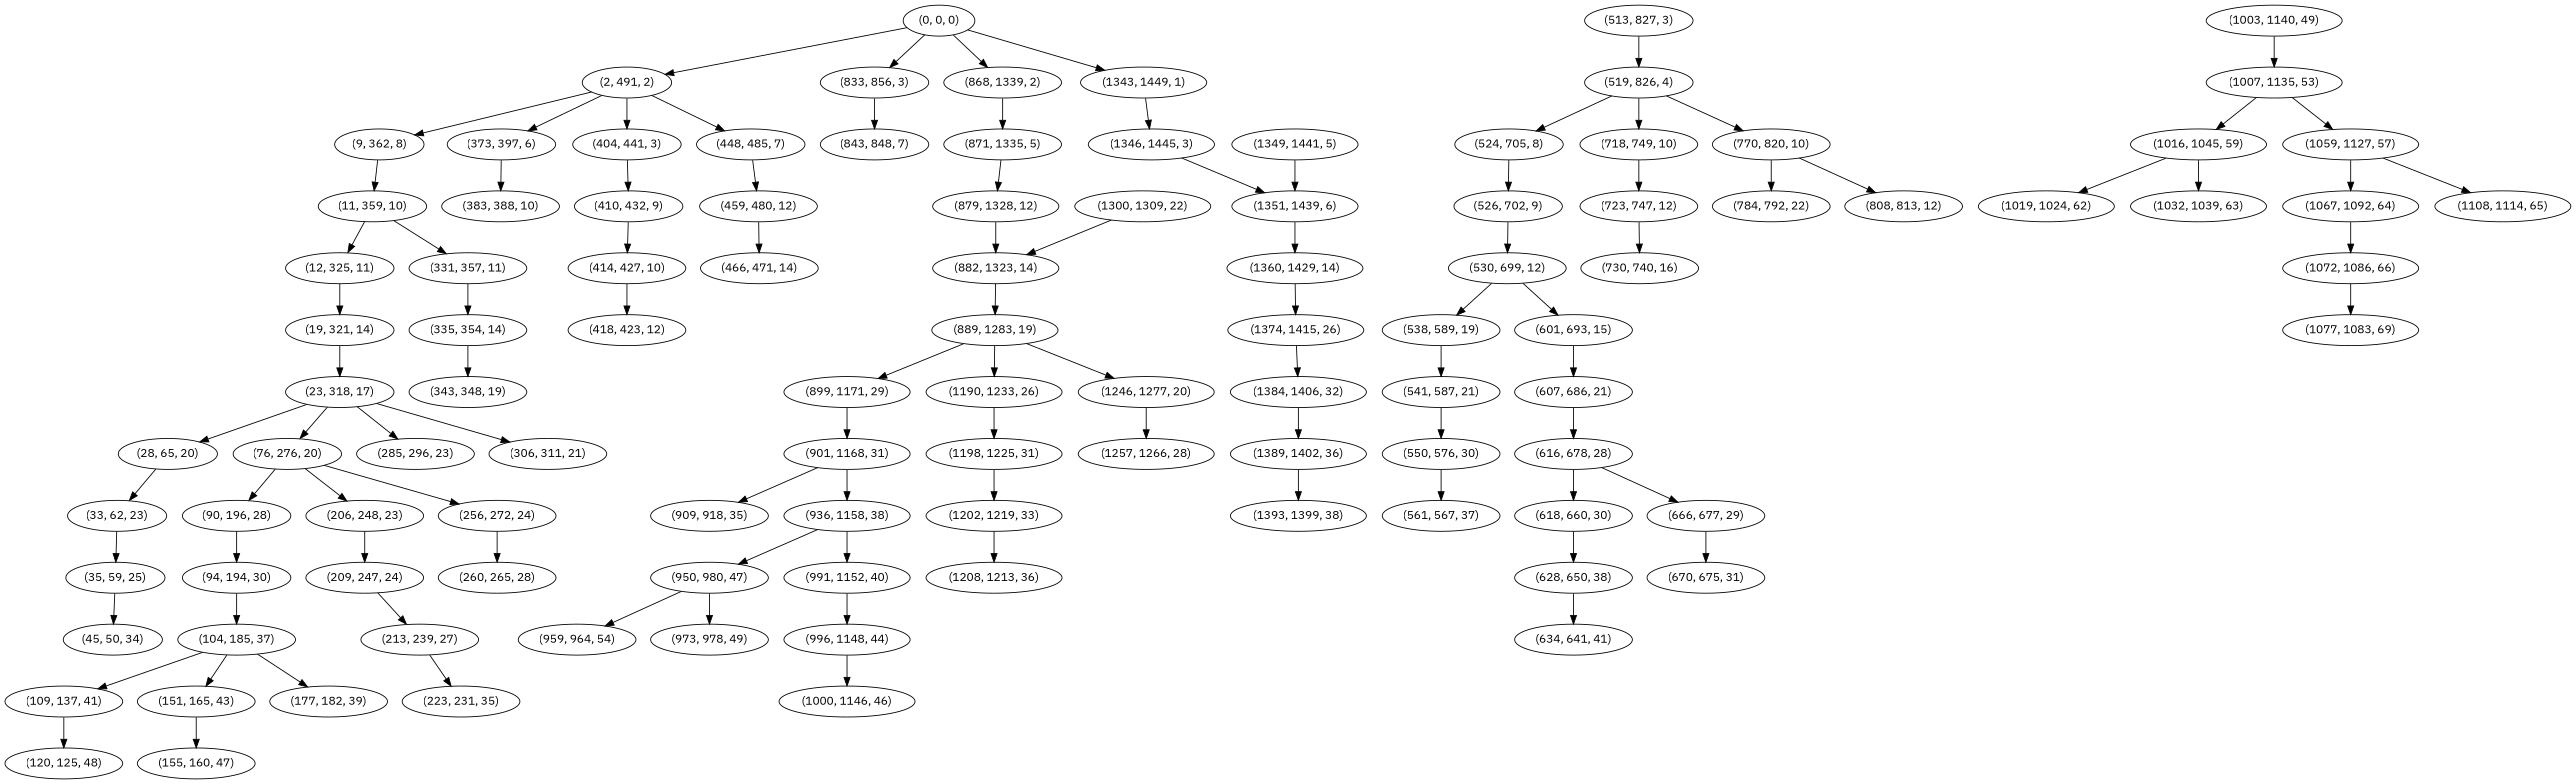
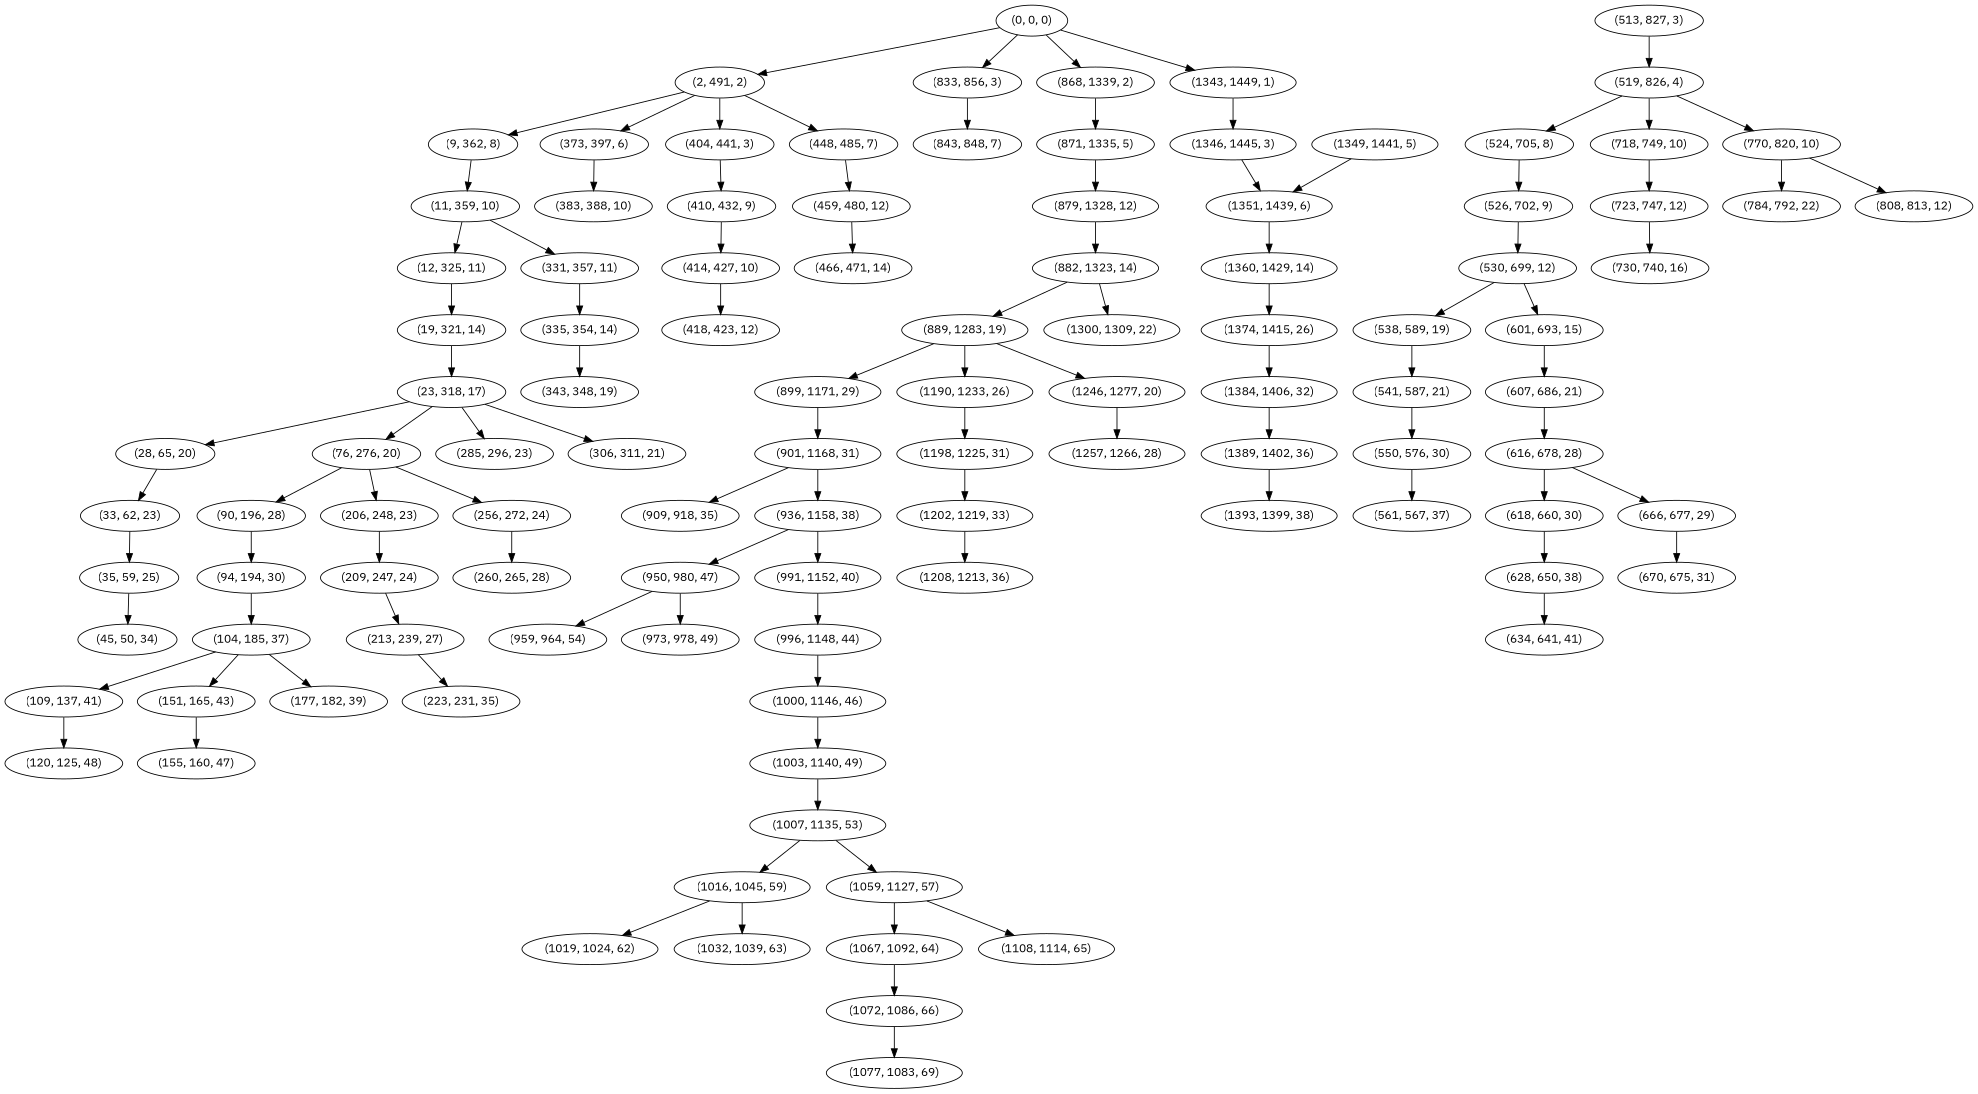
(1073, 236) -> (1103, 295)
none -> (818, 728)
